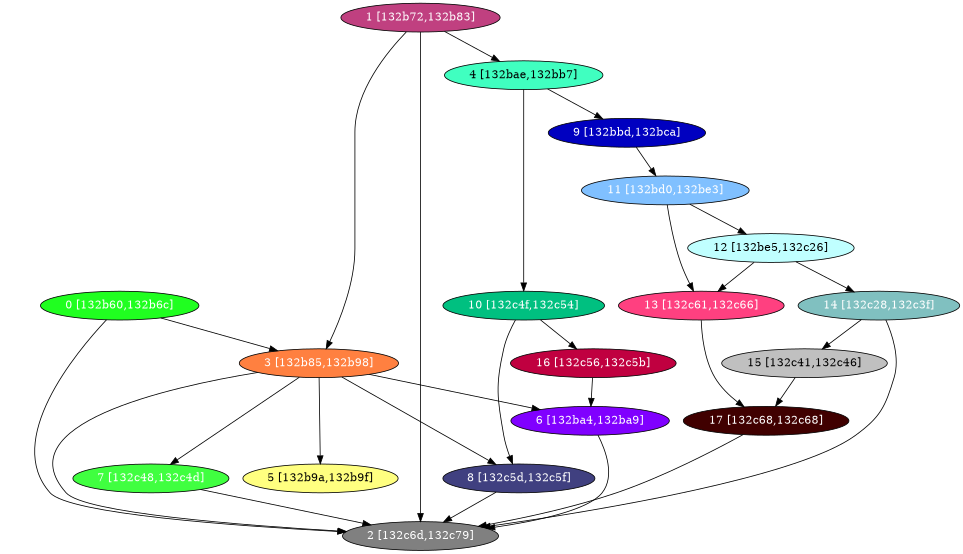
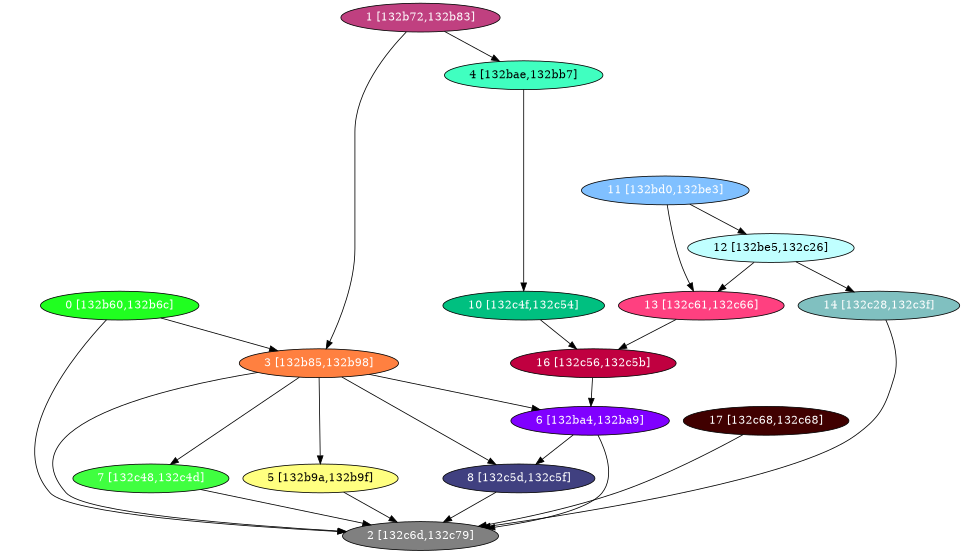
(627, 133) -> none
(421, 273) -> (367, 505)
(804, 363) -> none
(709, 366) -> (651, 332)
(498, 387) -> (558, 447)
